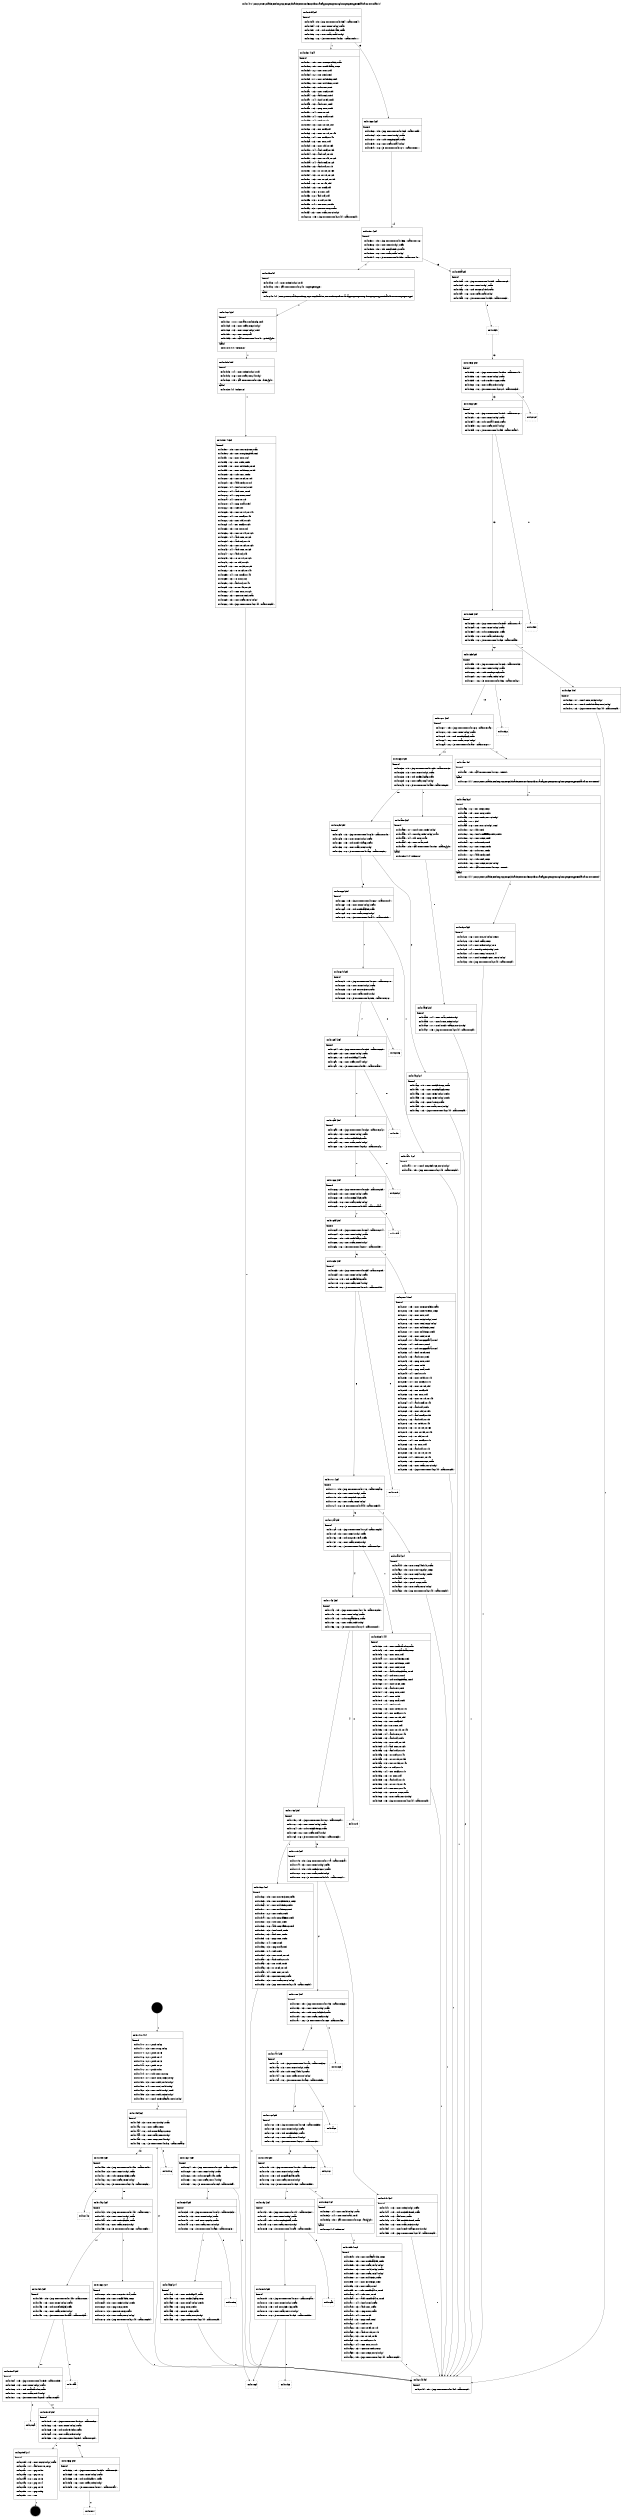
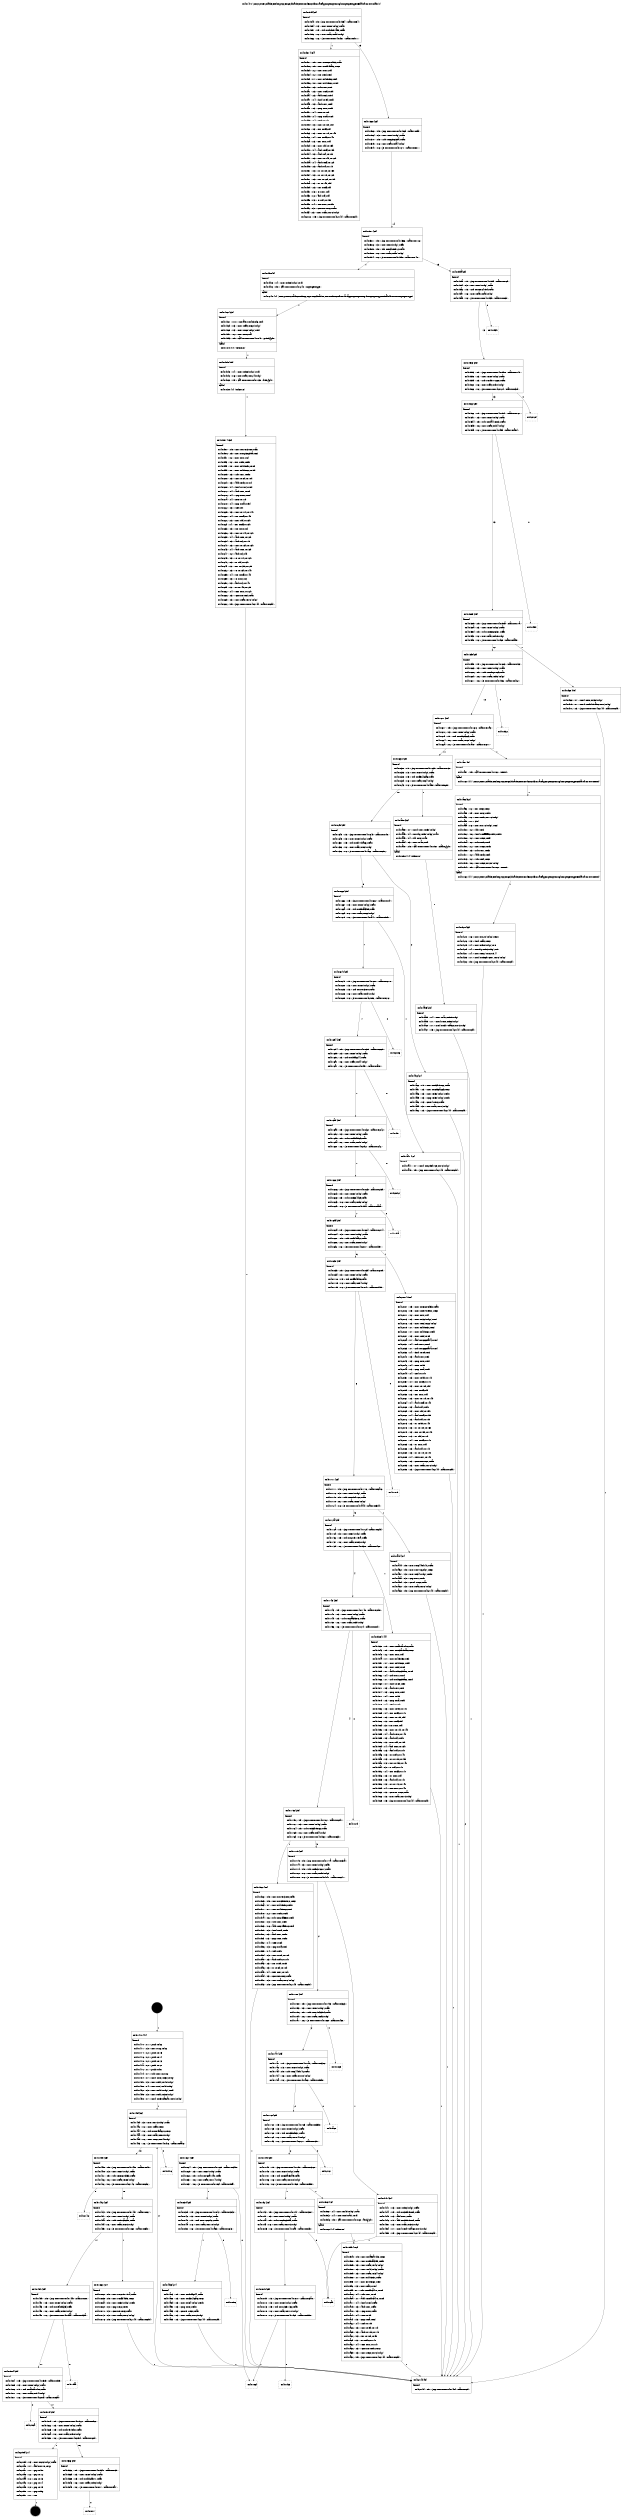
(492, 346) -> (479, 330)
(425, 2306) -> (334, 2251)
